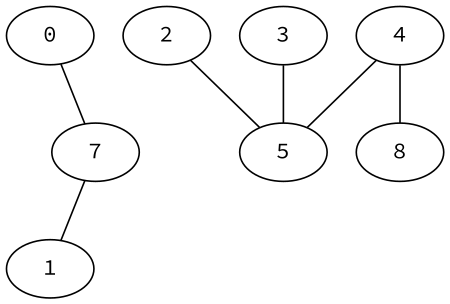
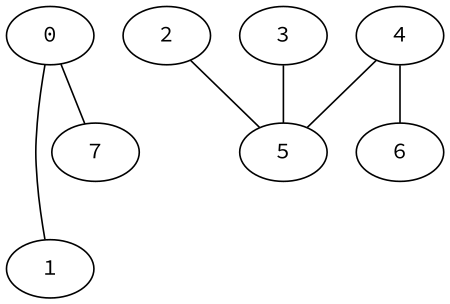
(400, 152) -> (400, 152)
(73, 211) -> (36, 152)
